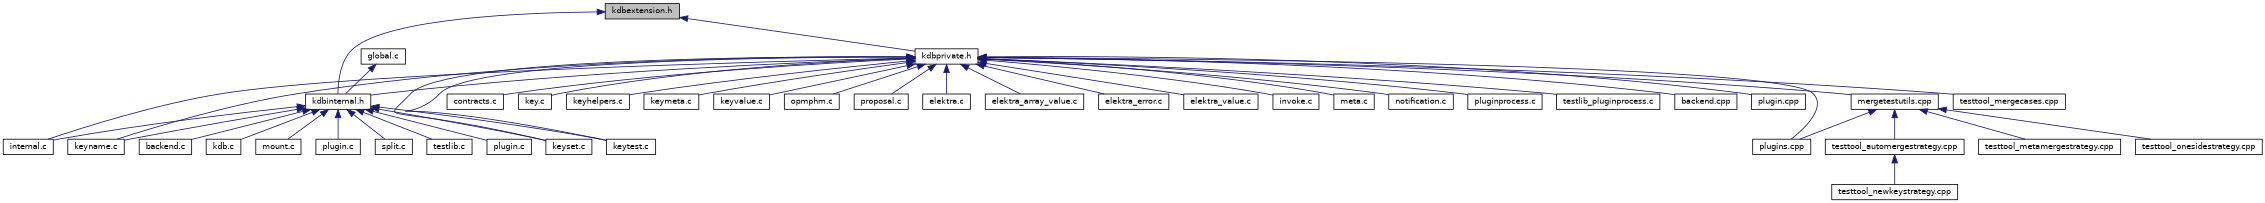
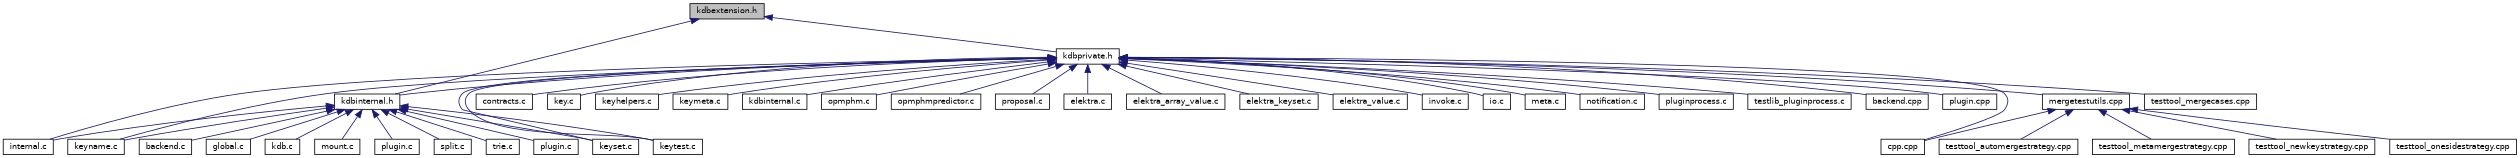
(358, 82) -> (294, 125)
(742, 102) -> (775, 102)
none -> (936, 102)
(1134, 102) -> (1279, 102)
none -> (1497, 102)
(449, 147) -> (503, 147)
(1782, 147) -> (1903, 147)
(1895, 174) -> (2203, 125)
